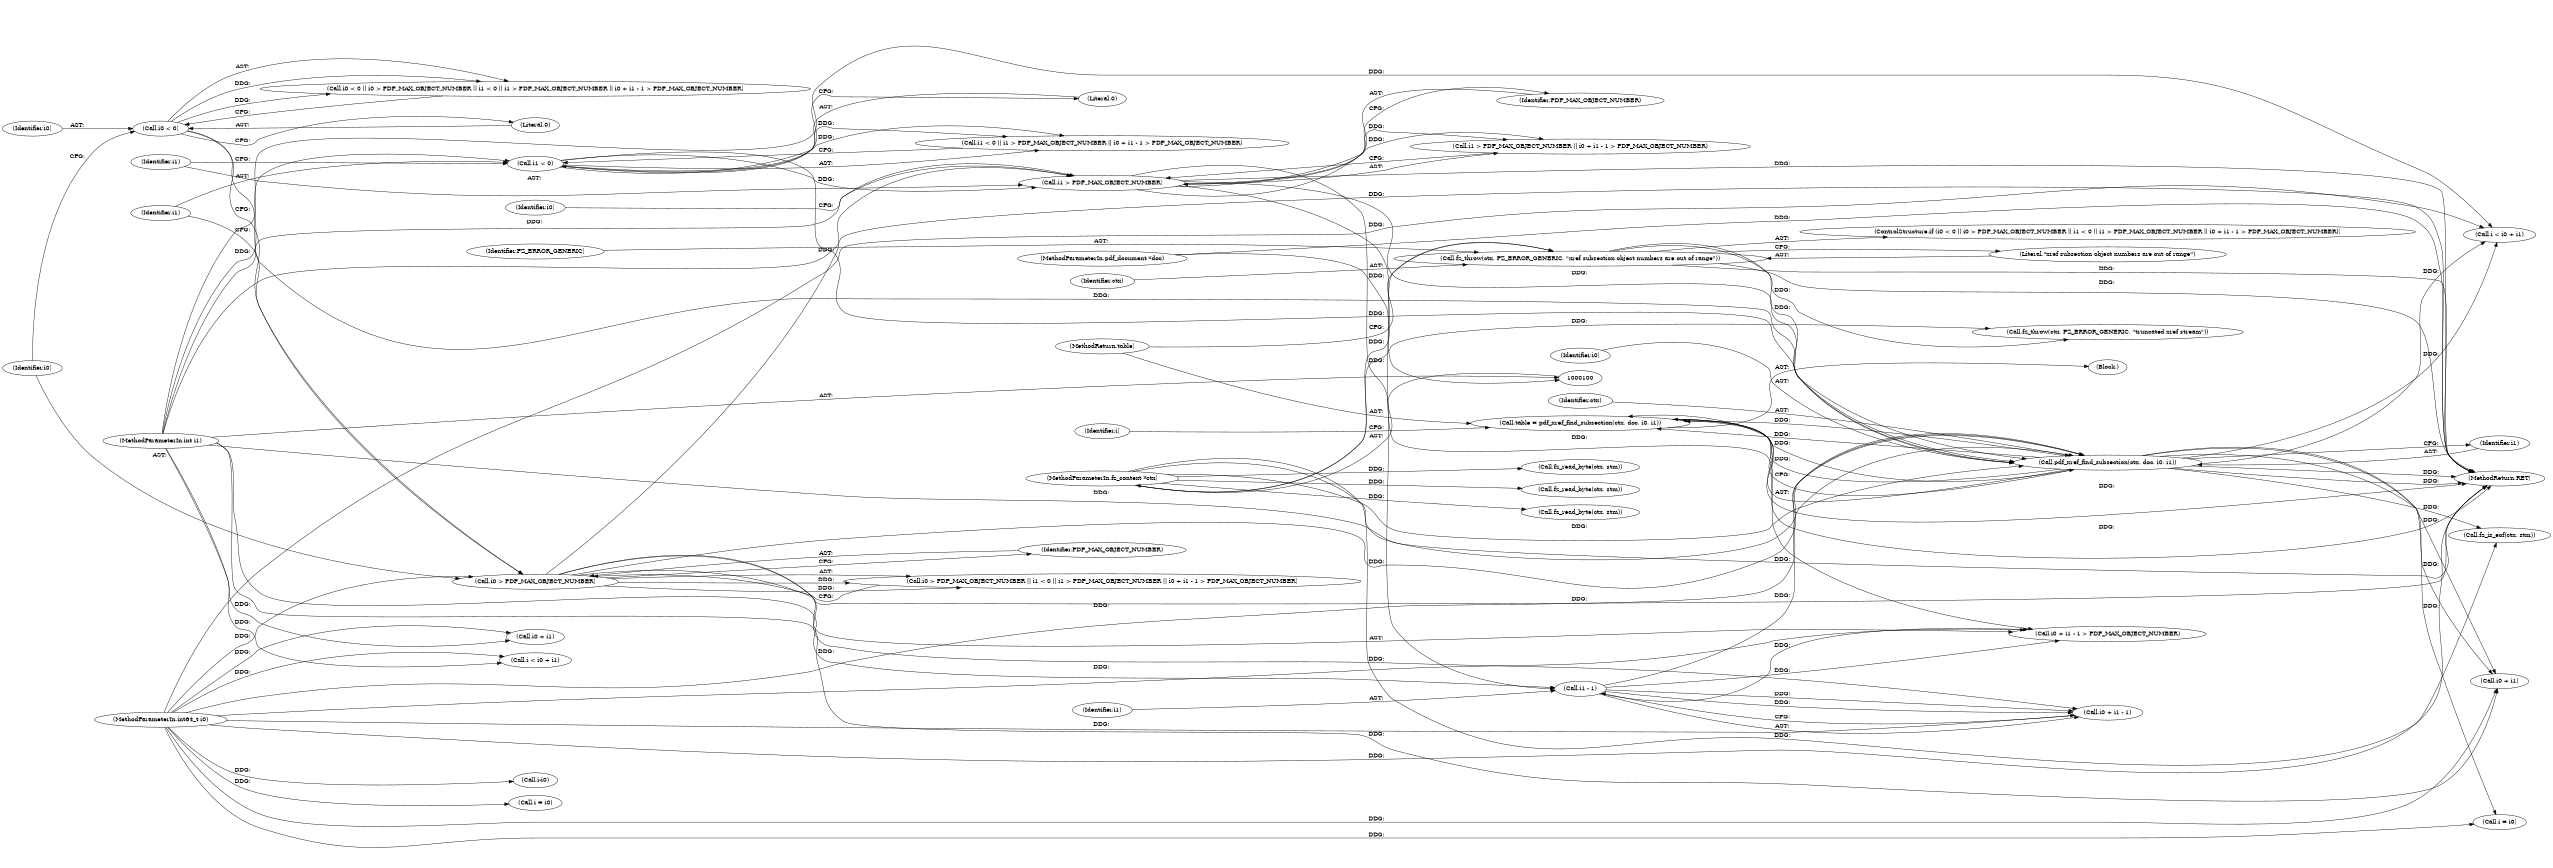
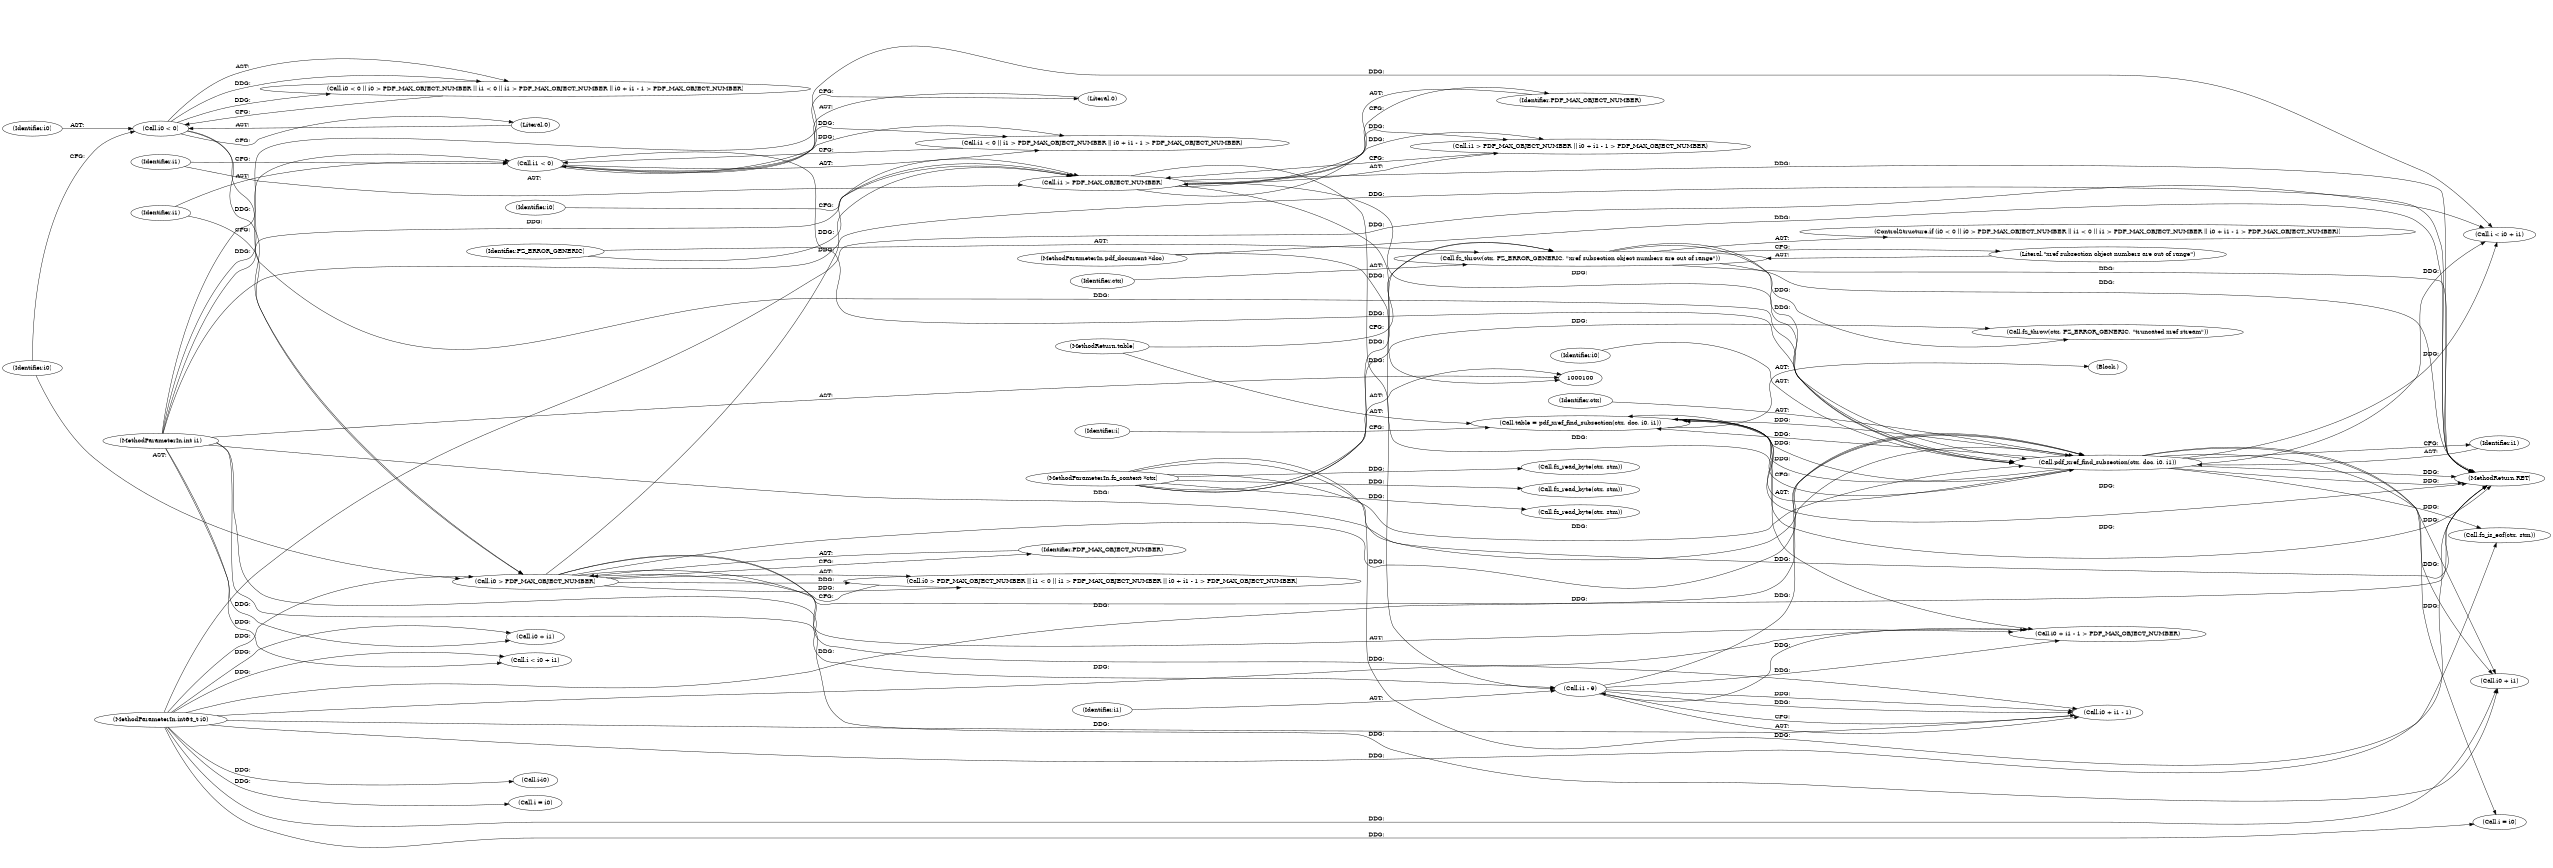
(797, 173) -> (841, 222)
(244, 209) -> (244, 209)
(1372, 451) -> (1379, 403)
(1580, 689) -> (1580, 689)
